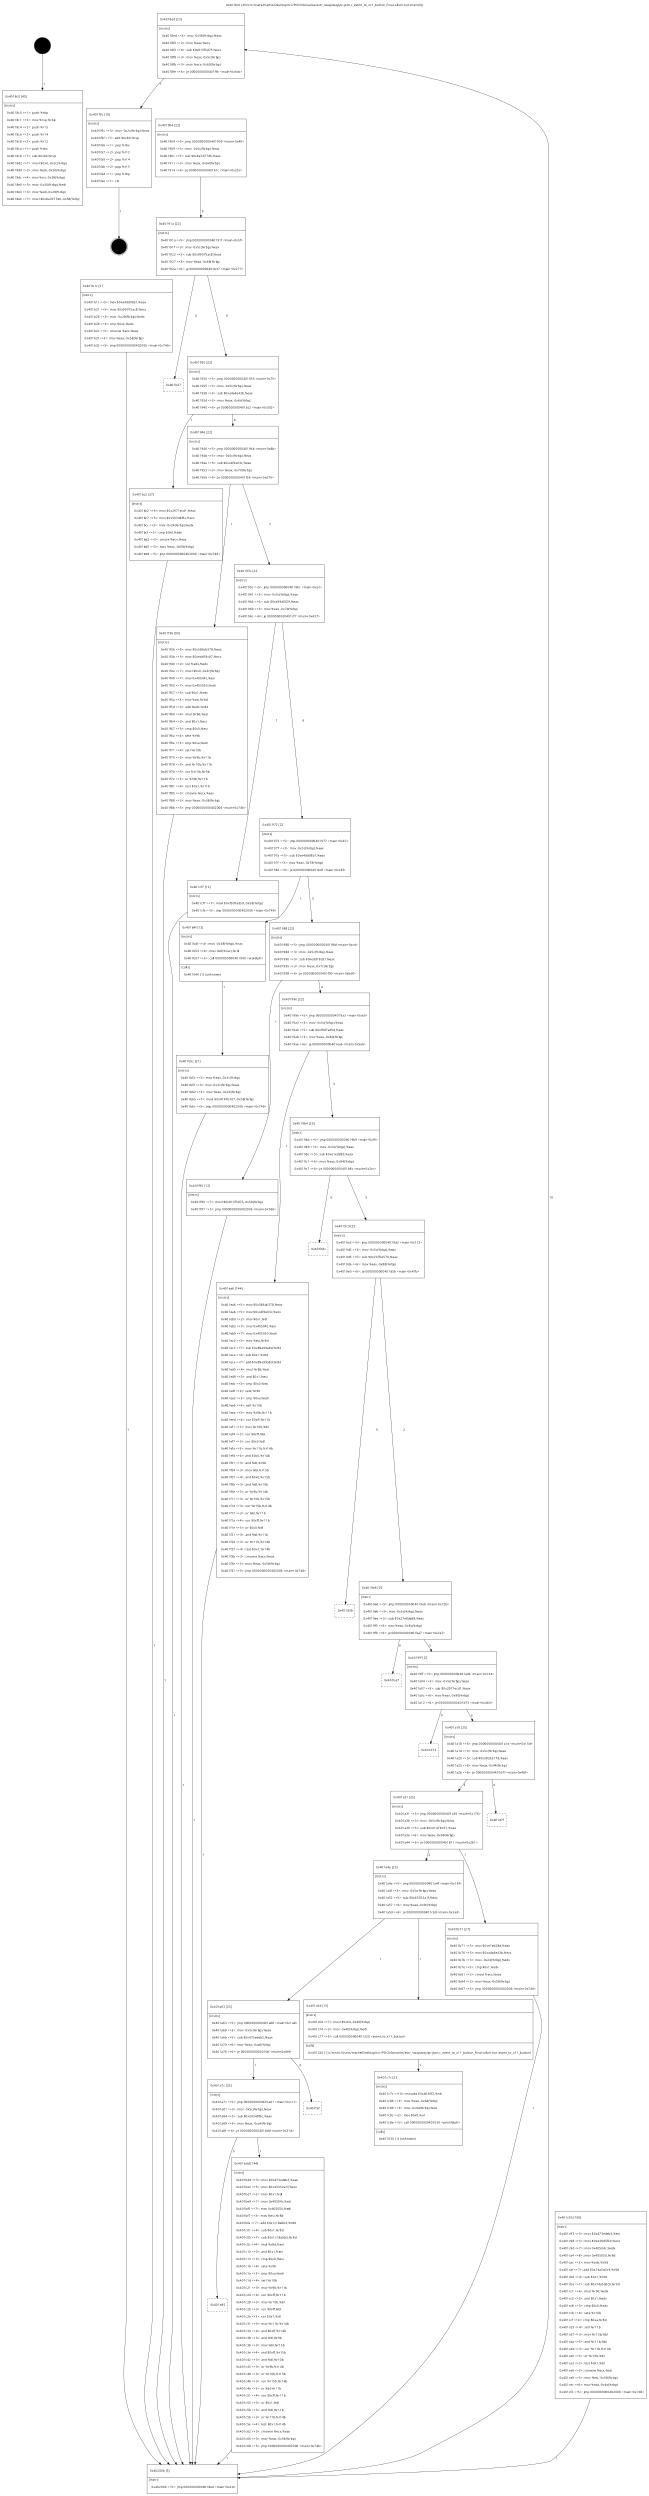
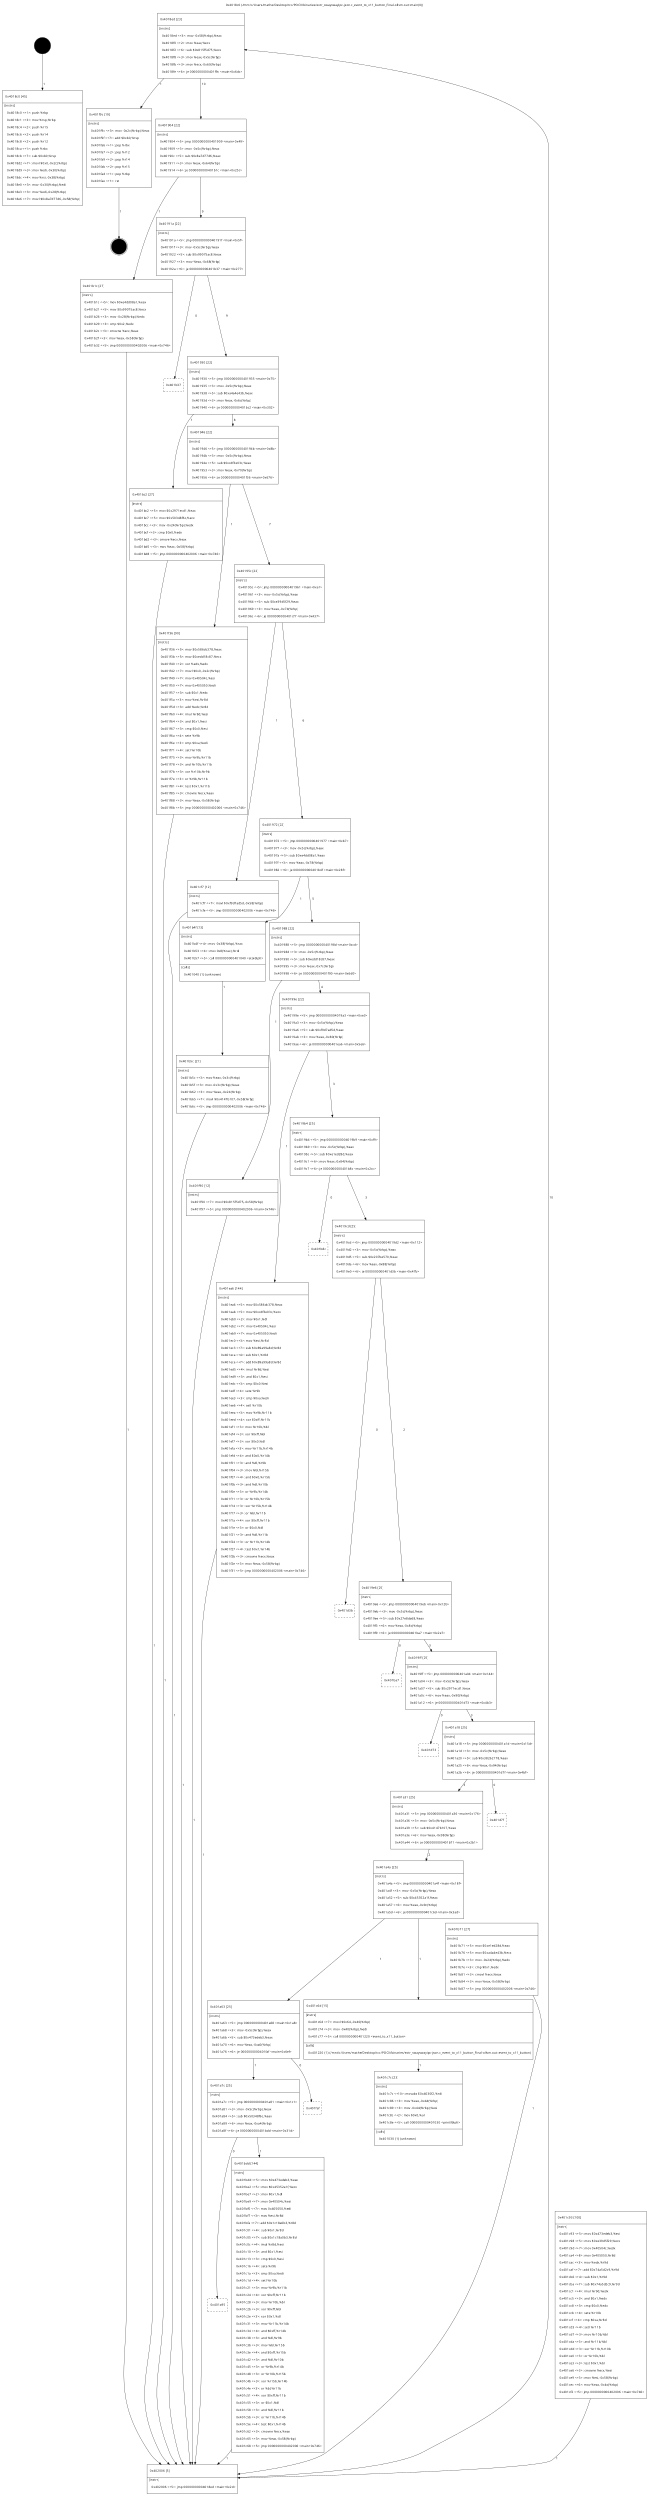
none -> (201, 97)
none -> (151, 225)
(475, 1884) -> none
